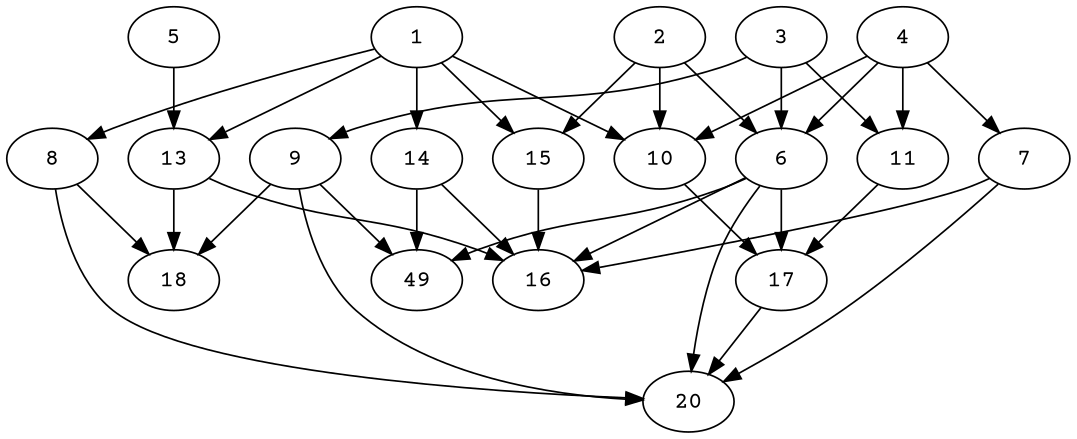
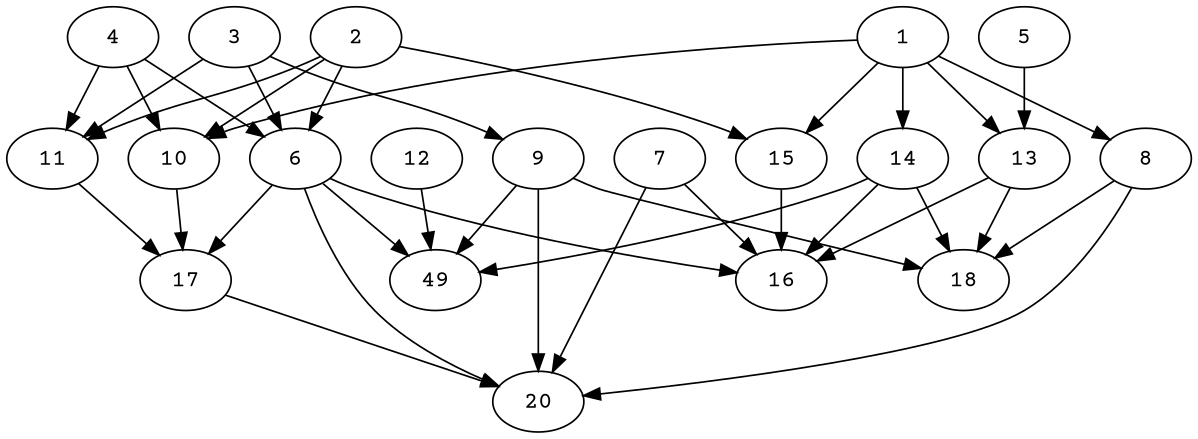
(957, 92) -> none
none -> (218, 94)
none -> (417, 159)
none -> (932, 217)
